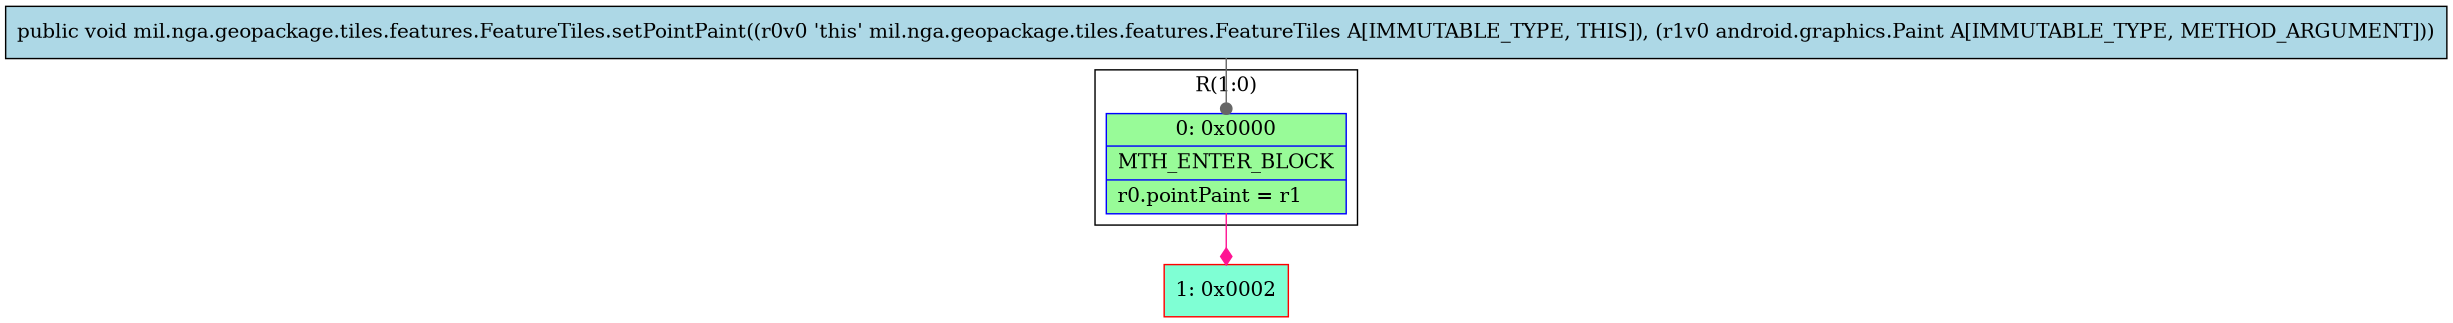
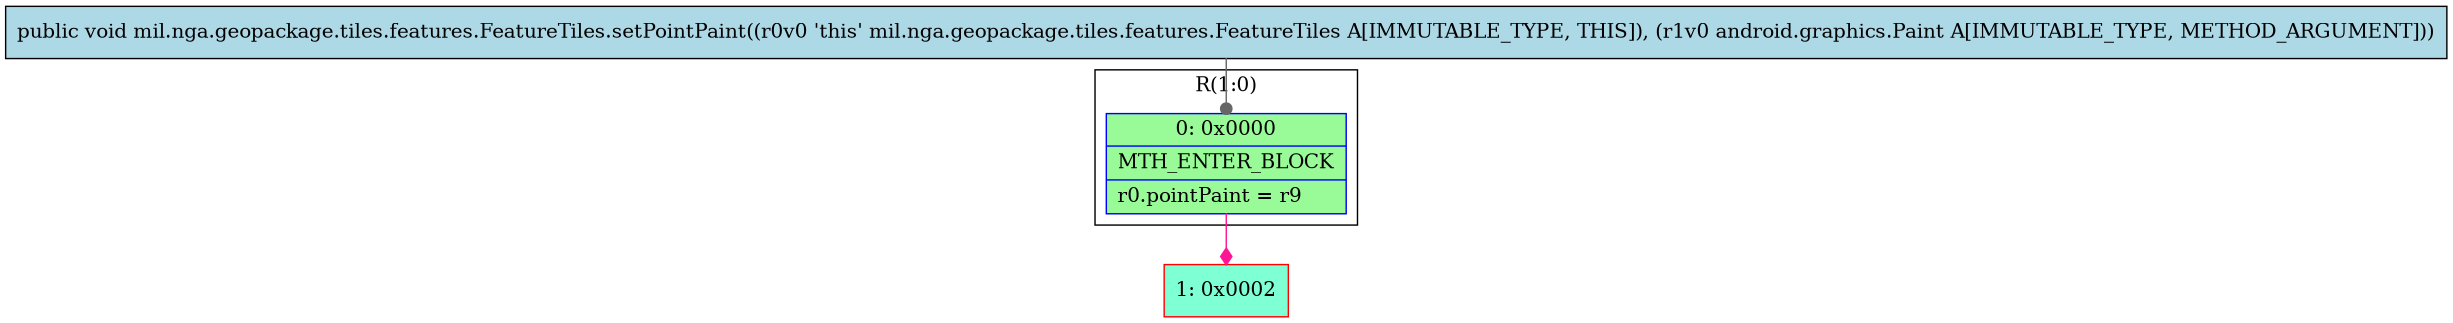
(1210, 196) -> (1210, 196)
